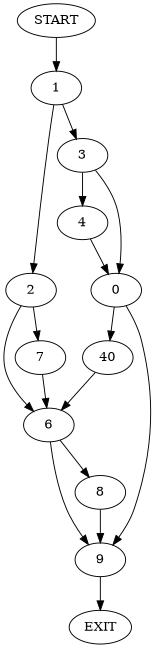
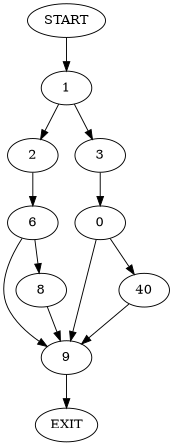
(83, 223) -> none
(40, 358) -> none
(82, 388) -> (109, 321)
